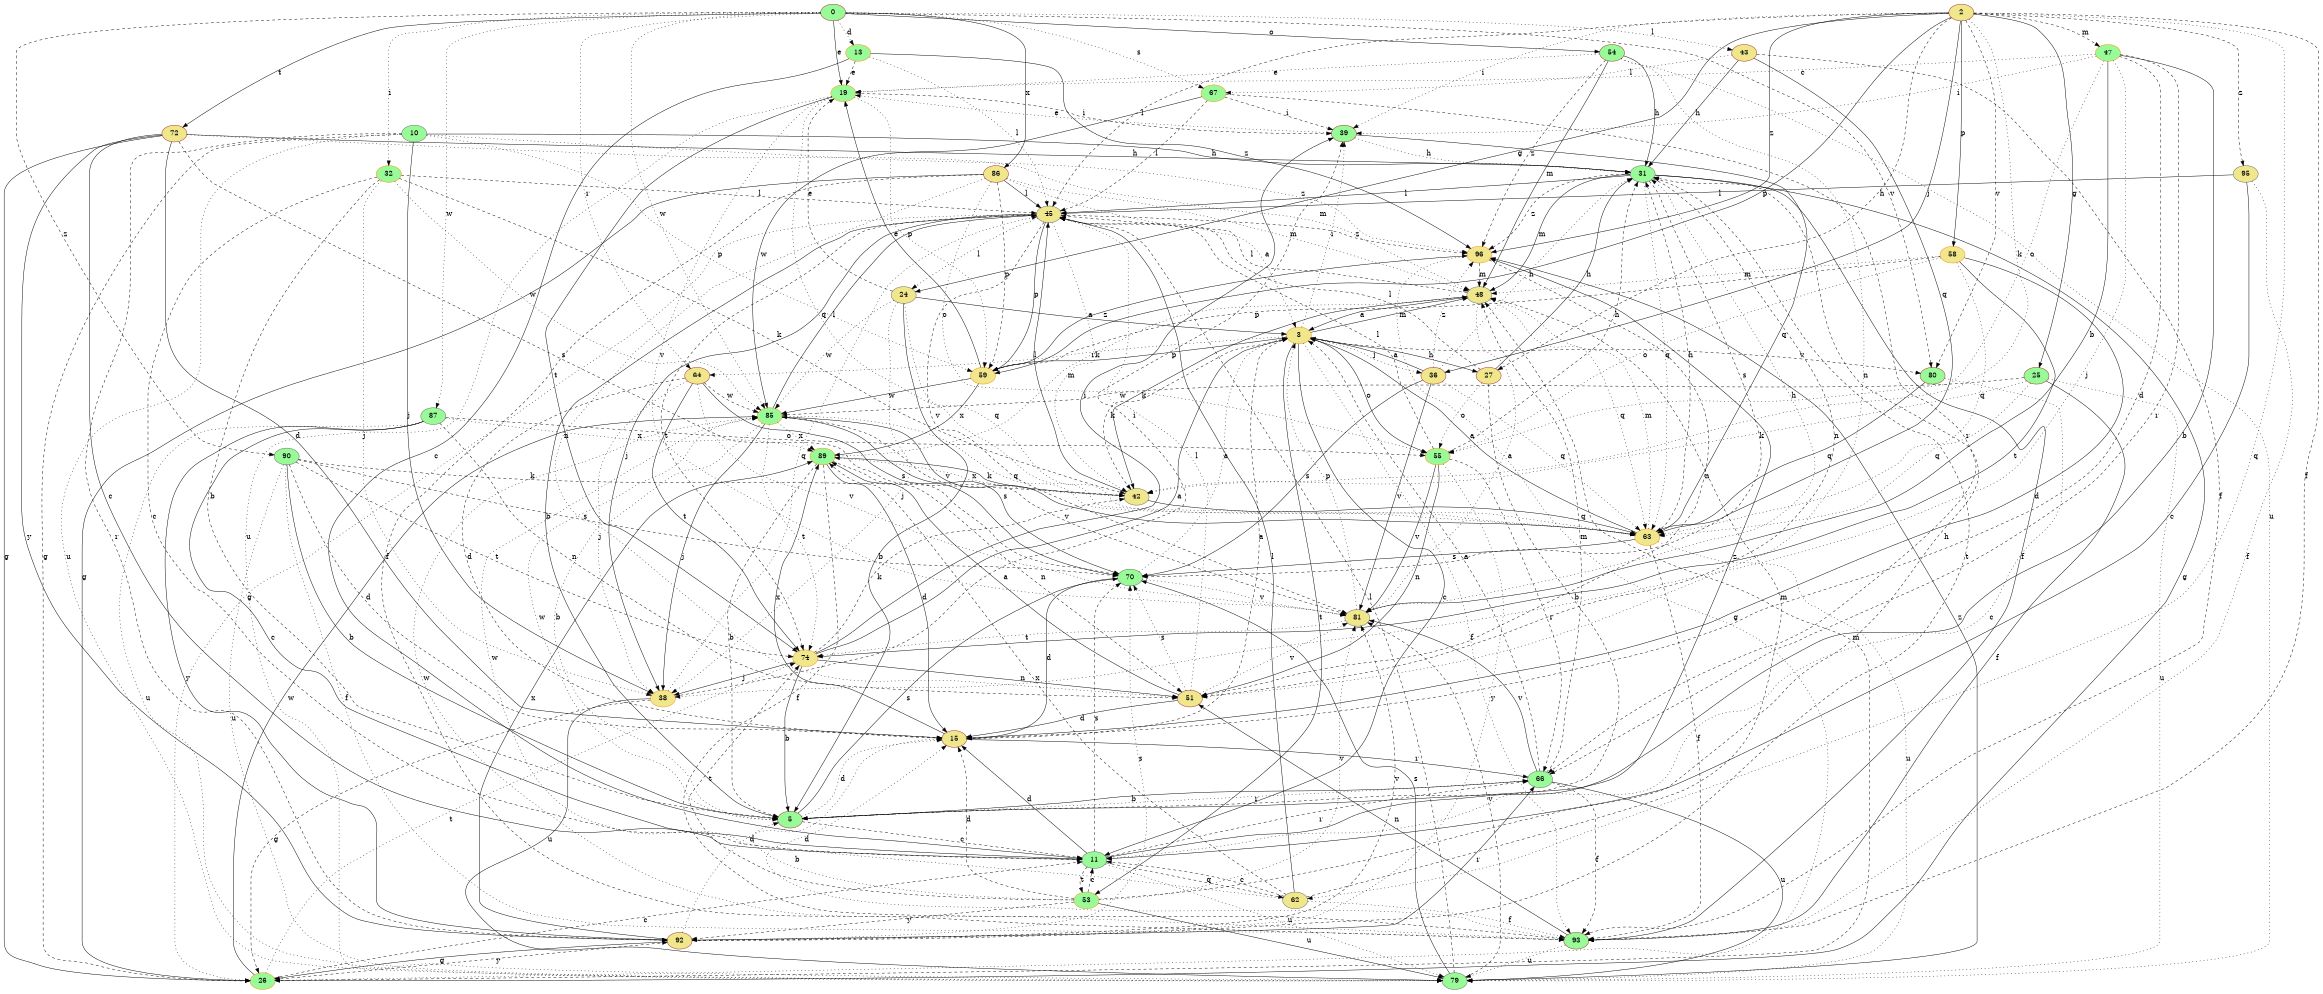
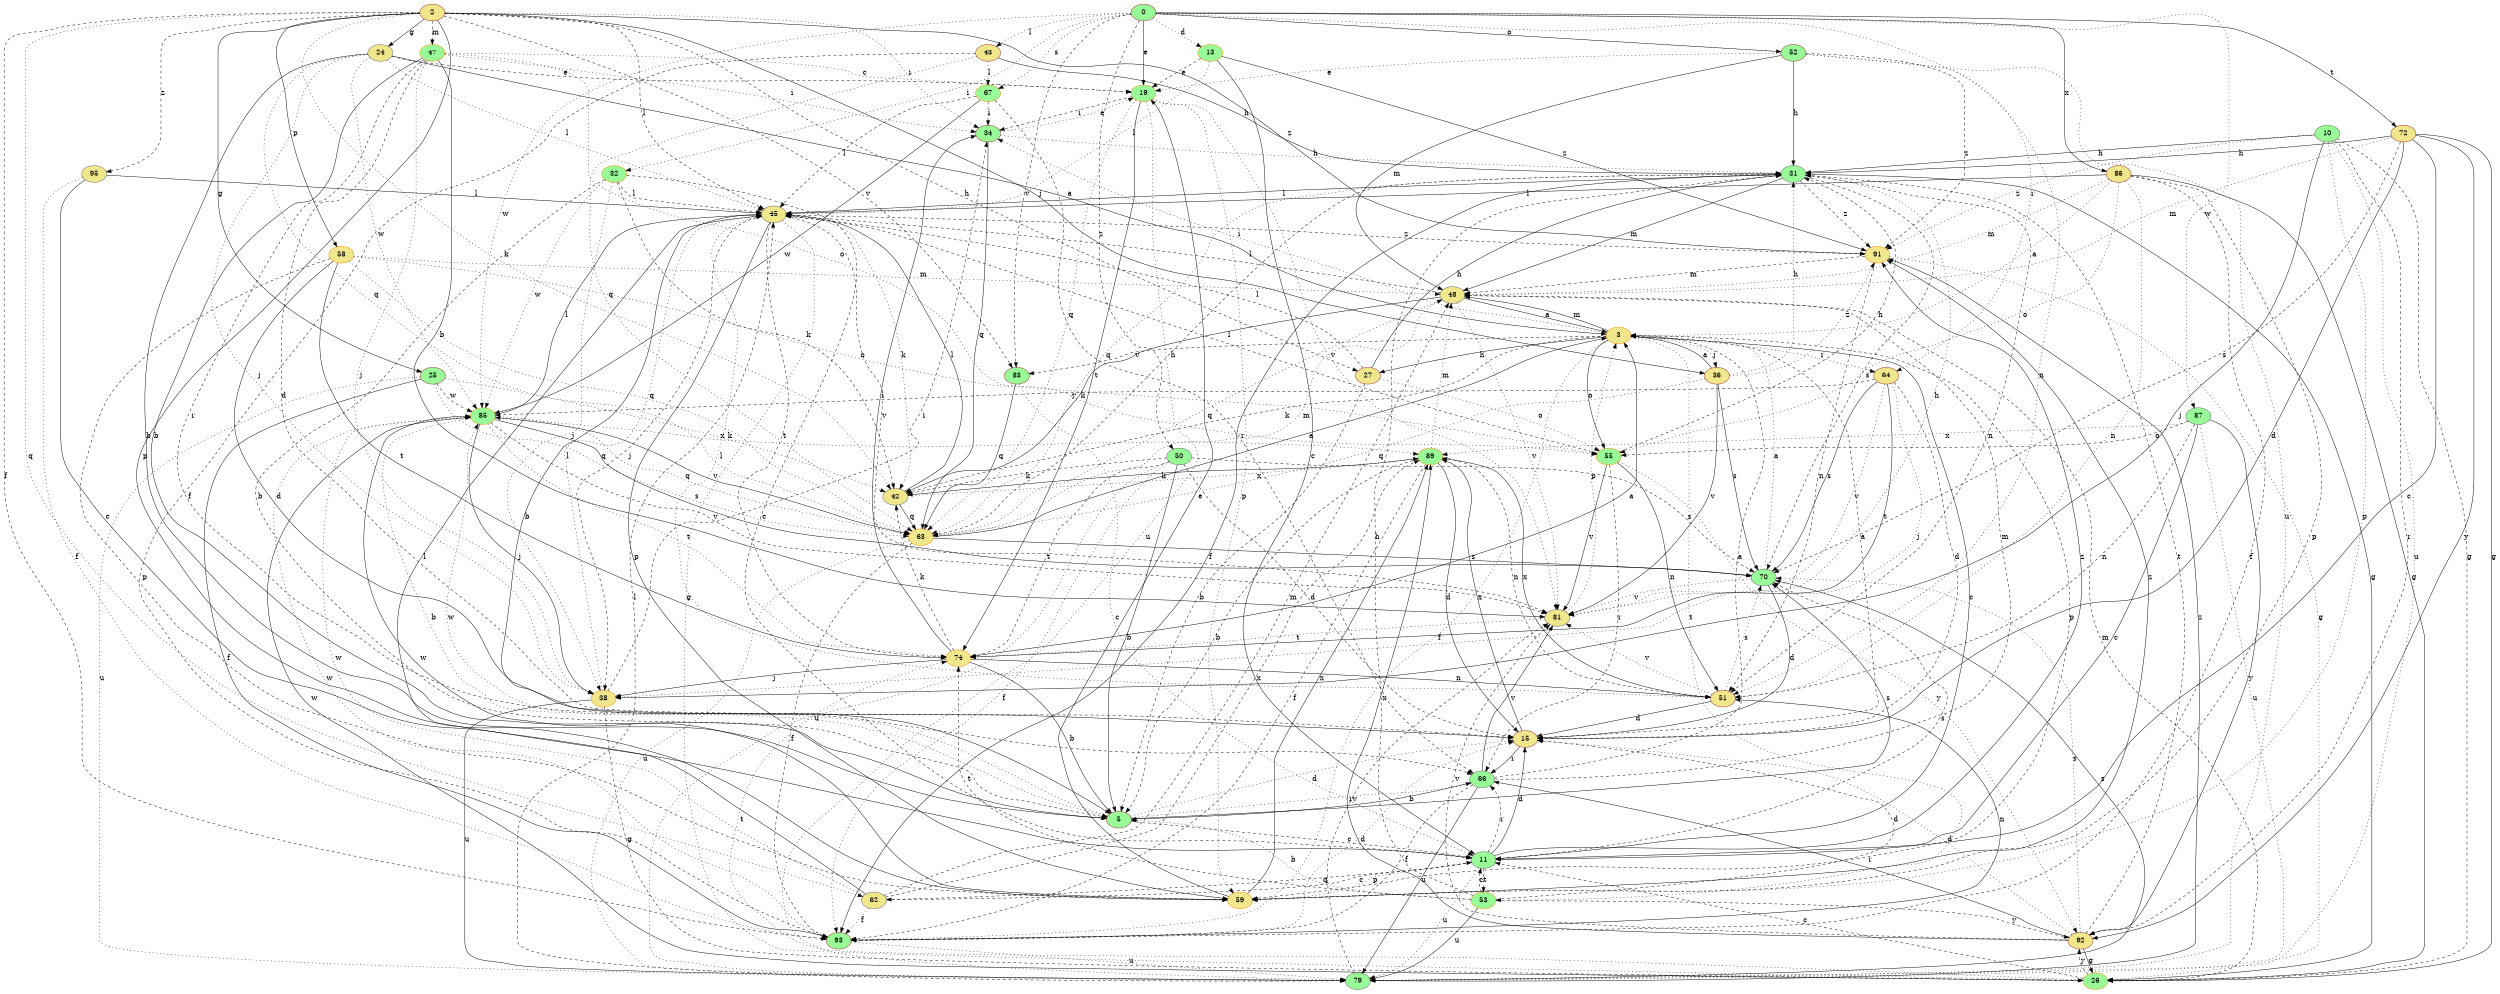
(1612, 53) -> (1793, 53)
(1344, 134) -> (988, 134)
(975, 249) -> (569, 143)
(1479, 255) -> (1877, 255)
(1951, 348) -> (591, 226)
(708, 356) -> (624, 452)
(1142, 356) -> (2014, 788)
(1933, 376) -> (1017, 376)
(730, 396) -> (1074, 396)
(287, 456) -> (1179, 456)
(803, 456) -> (568, 456)
(1510, 456) -> (1534, 456)
(1005, 578) -> (1525, 578)
(1321, 651) -> (1872, 774)
(1303, 851) -> none
none -> (1365, 883)
